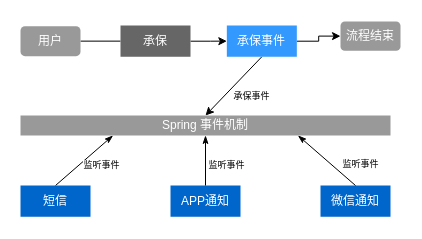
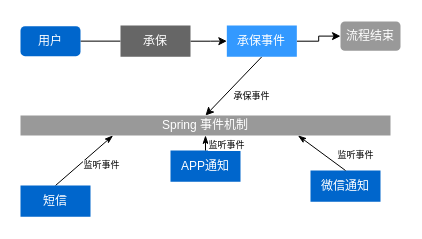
(51, 41) -> (51, 41)
(206, 201) -> (206, 166)
(356, 201) -> (346, 186)
